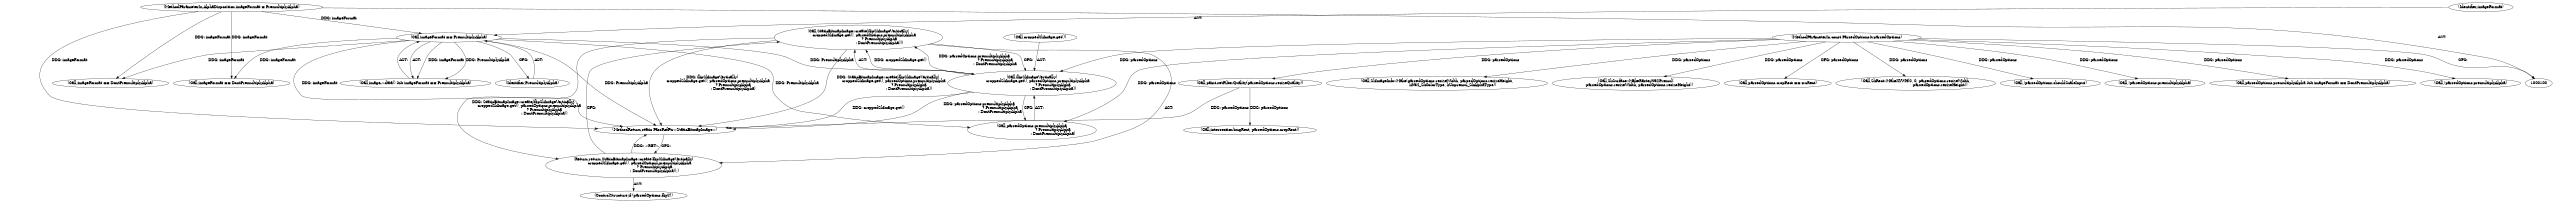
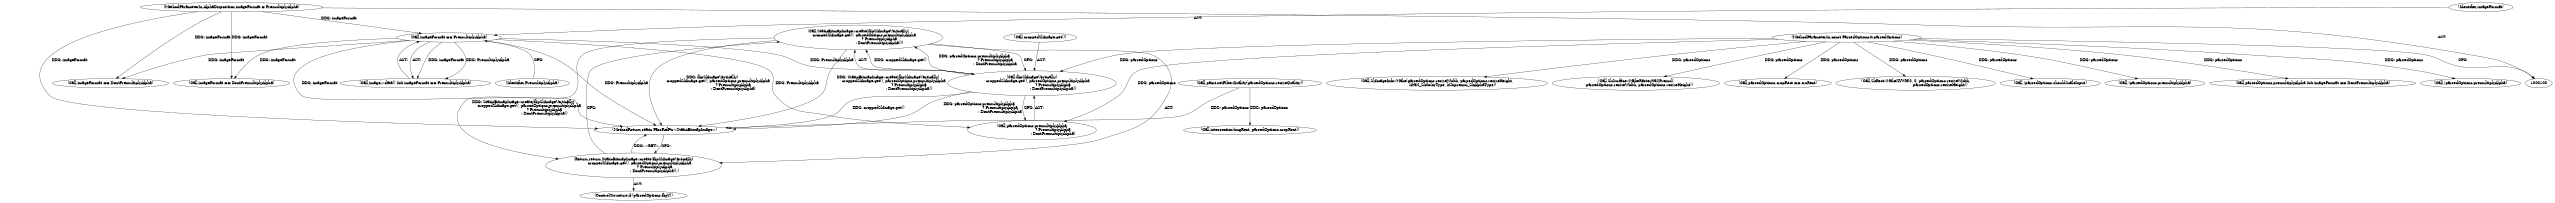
(507, 52) -> none
(1527, 52) -> none
(539, 60) -> (539, 60)
(1839, 60) -> (1839, 60)
